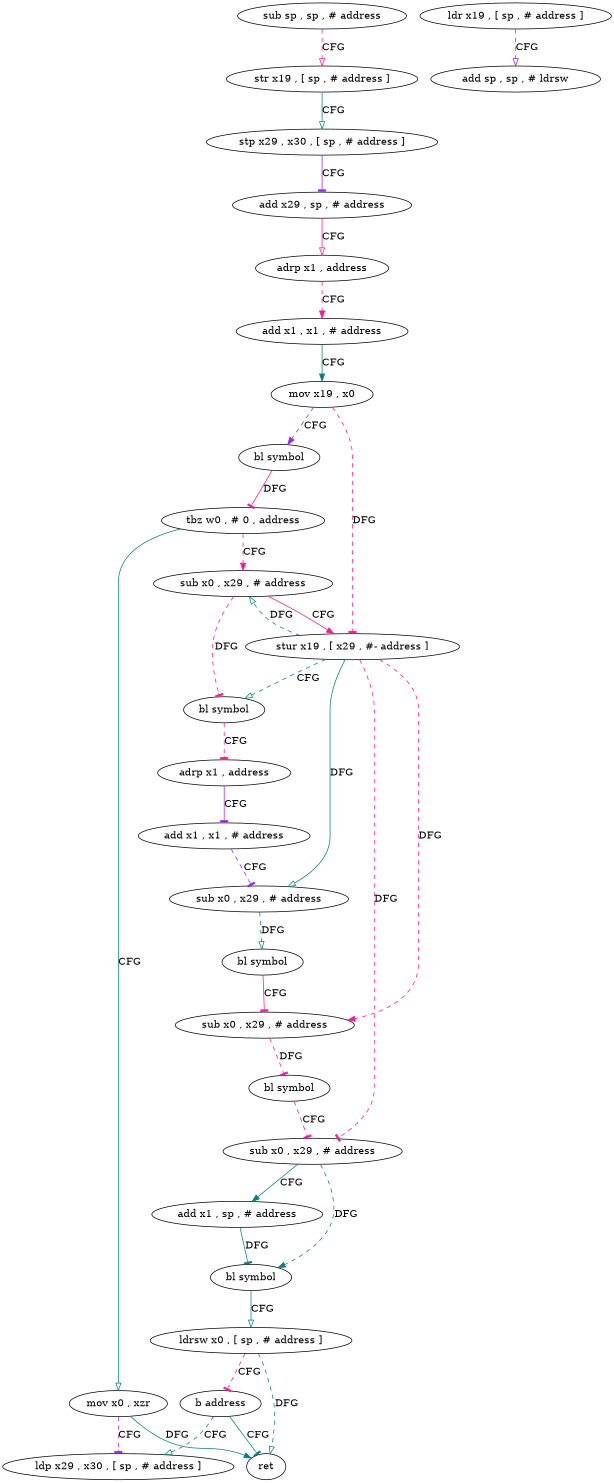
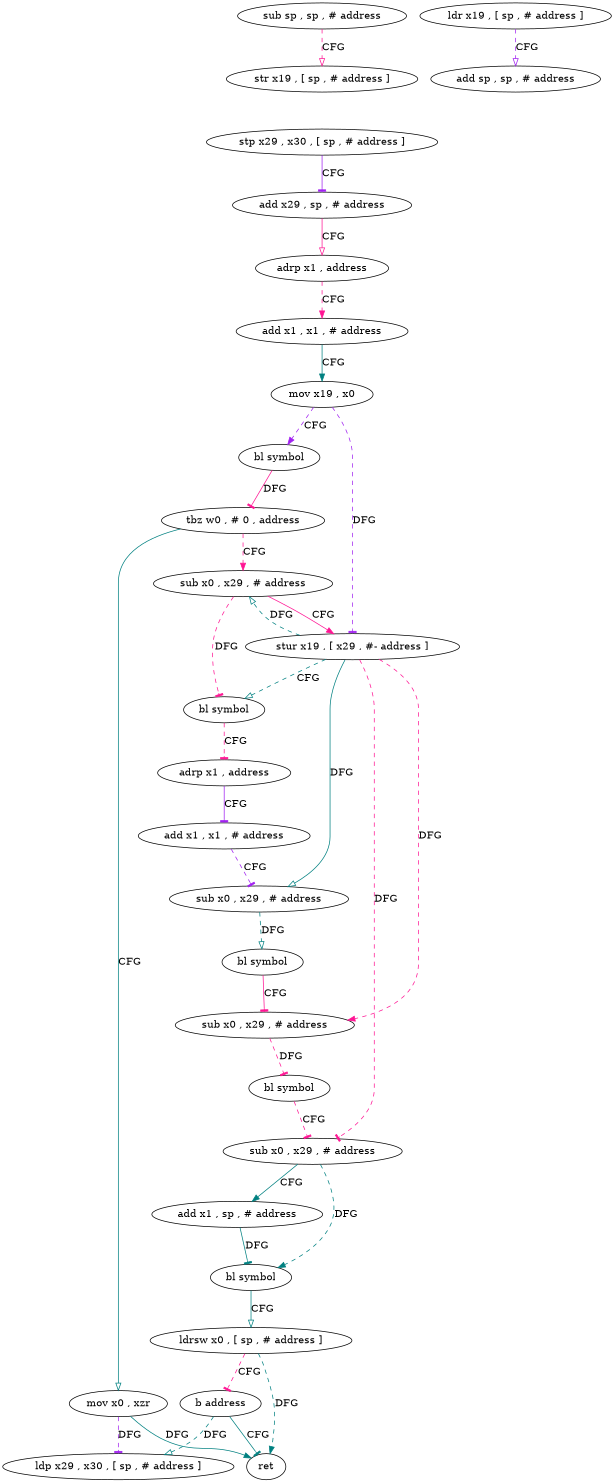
(516, 79) -> (516, 79)
(322, 107) -> none
(353, 516) -> (353, 516)
(273, 1399) -> (273, 1399)
(130, 1435) -> (130, 1435)
(215, 1435) -> (215, 1435)
